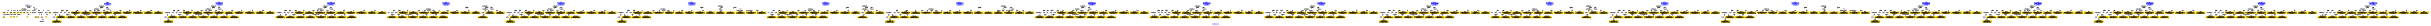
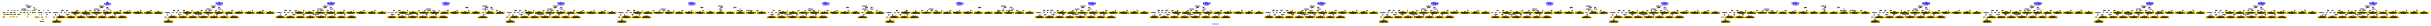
(18, 13) -> none
(34, 13) -> (34, 13)
(50, 13) -> (50, 13)
(42, 21) -> (42, 21)
